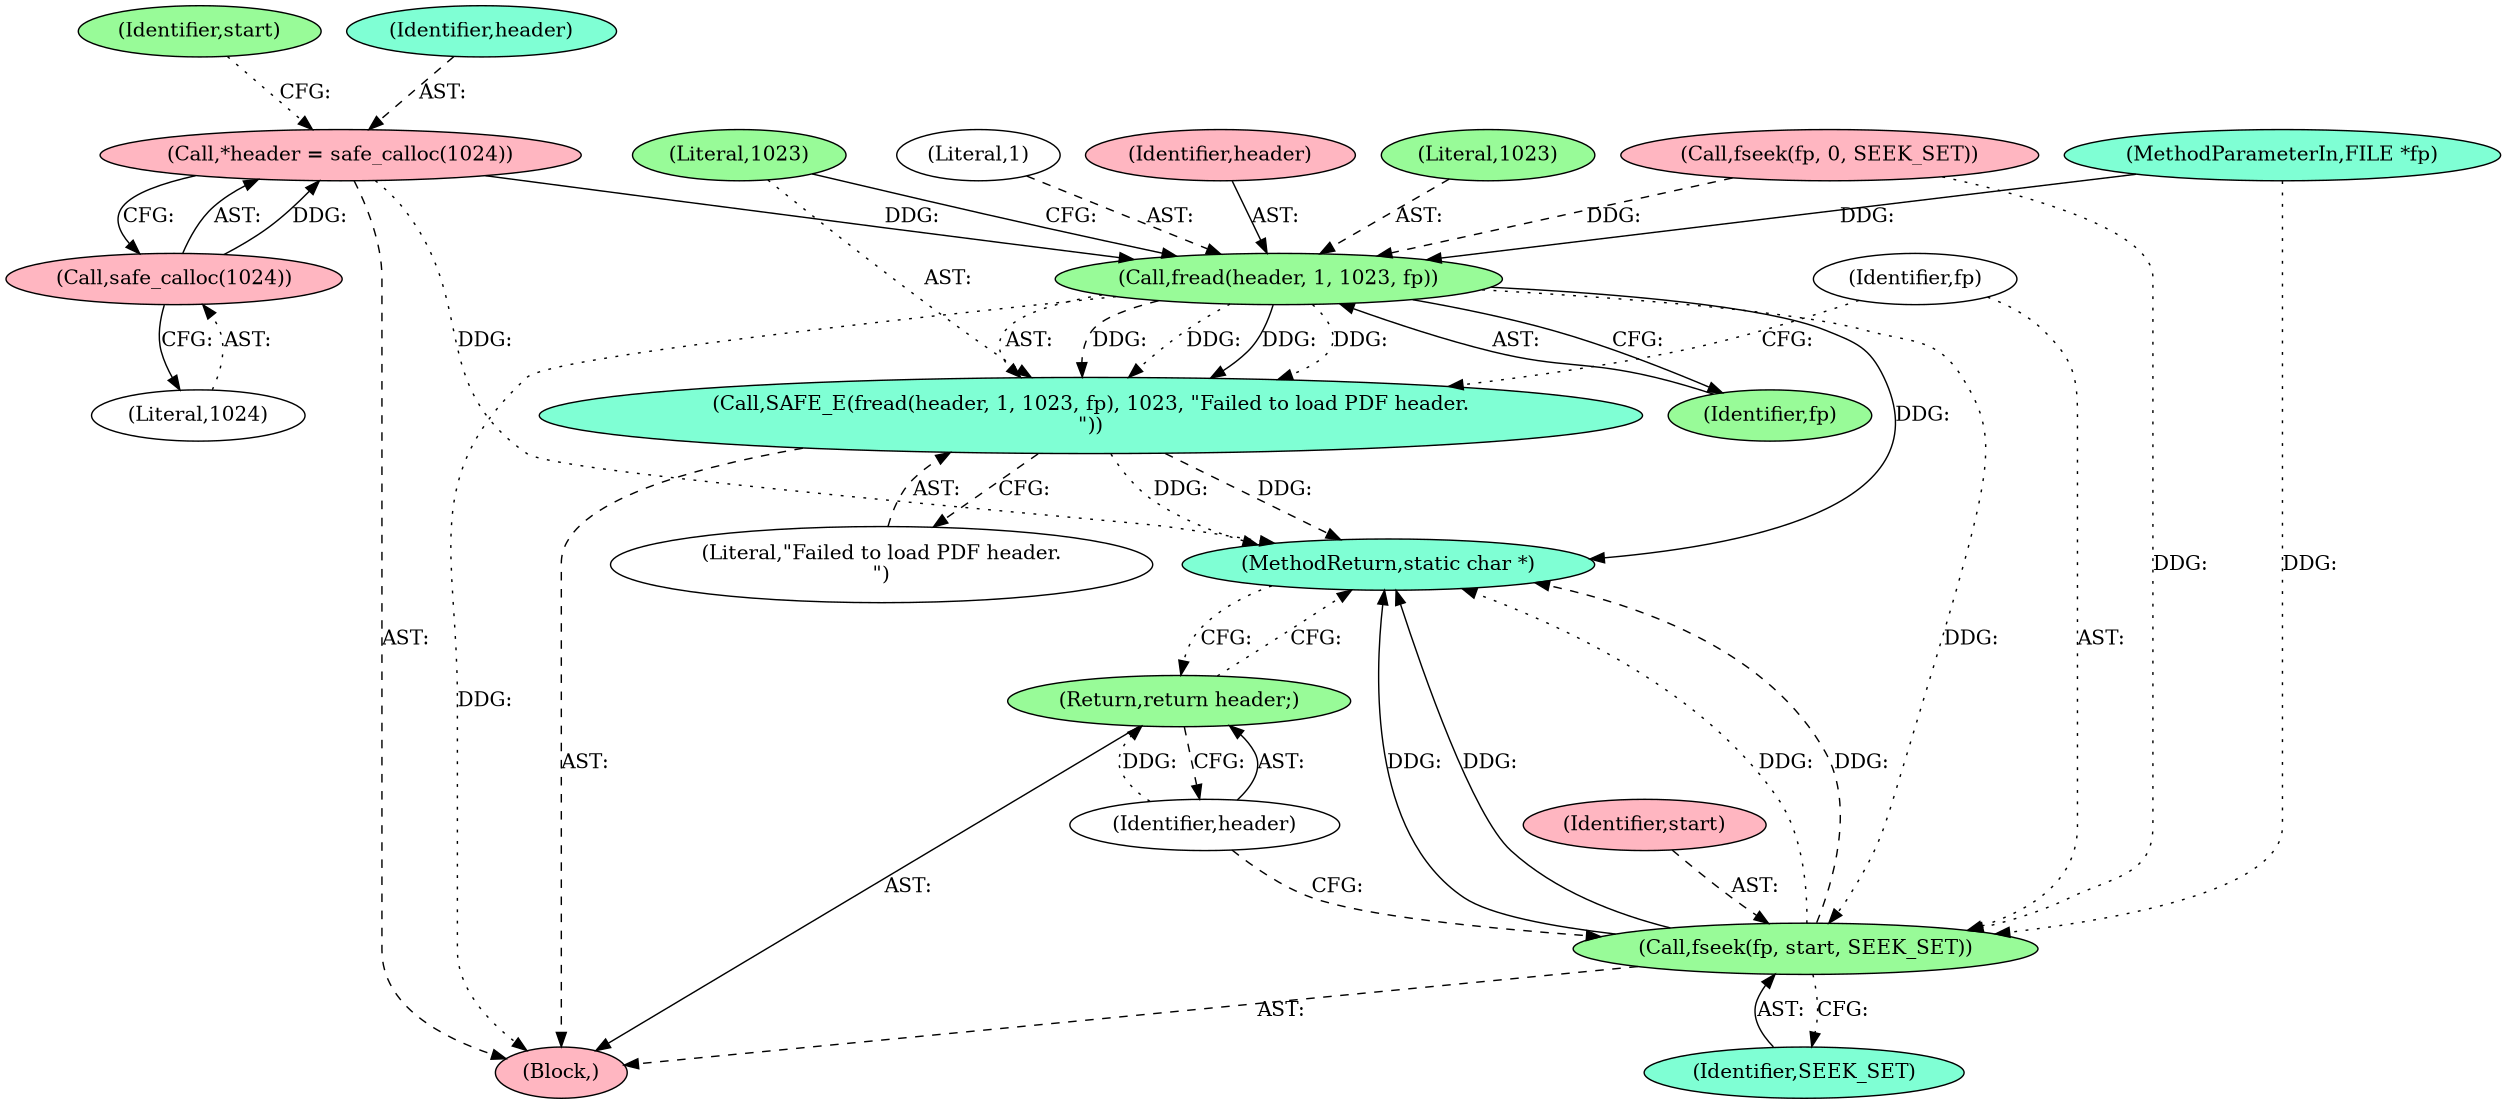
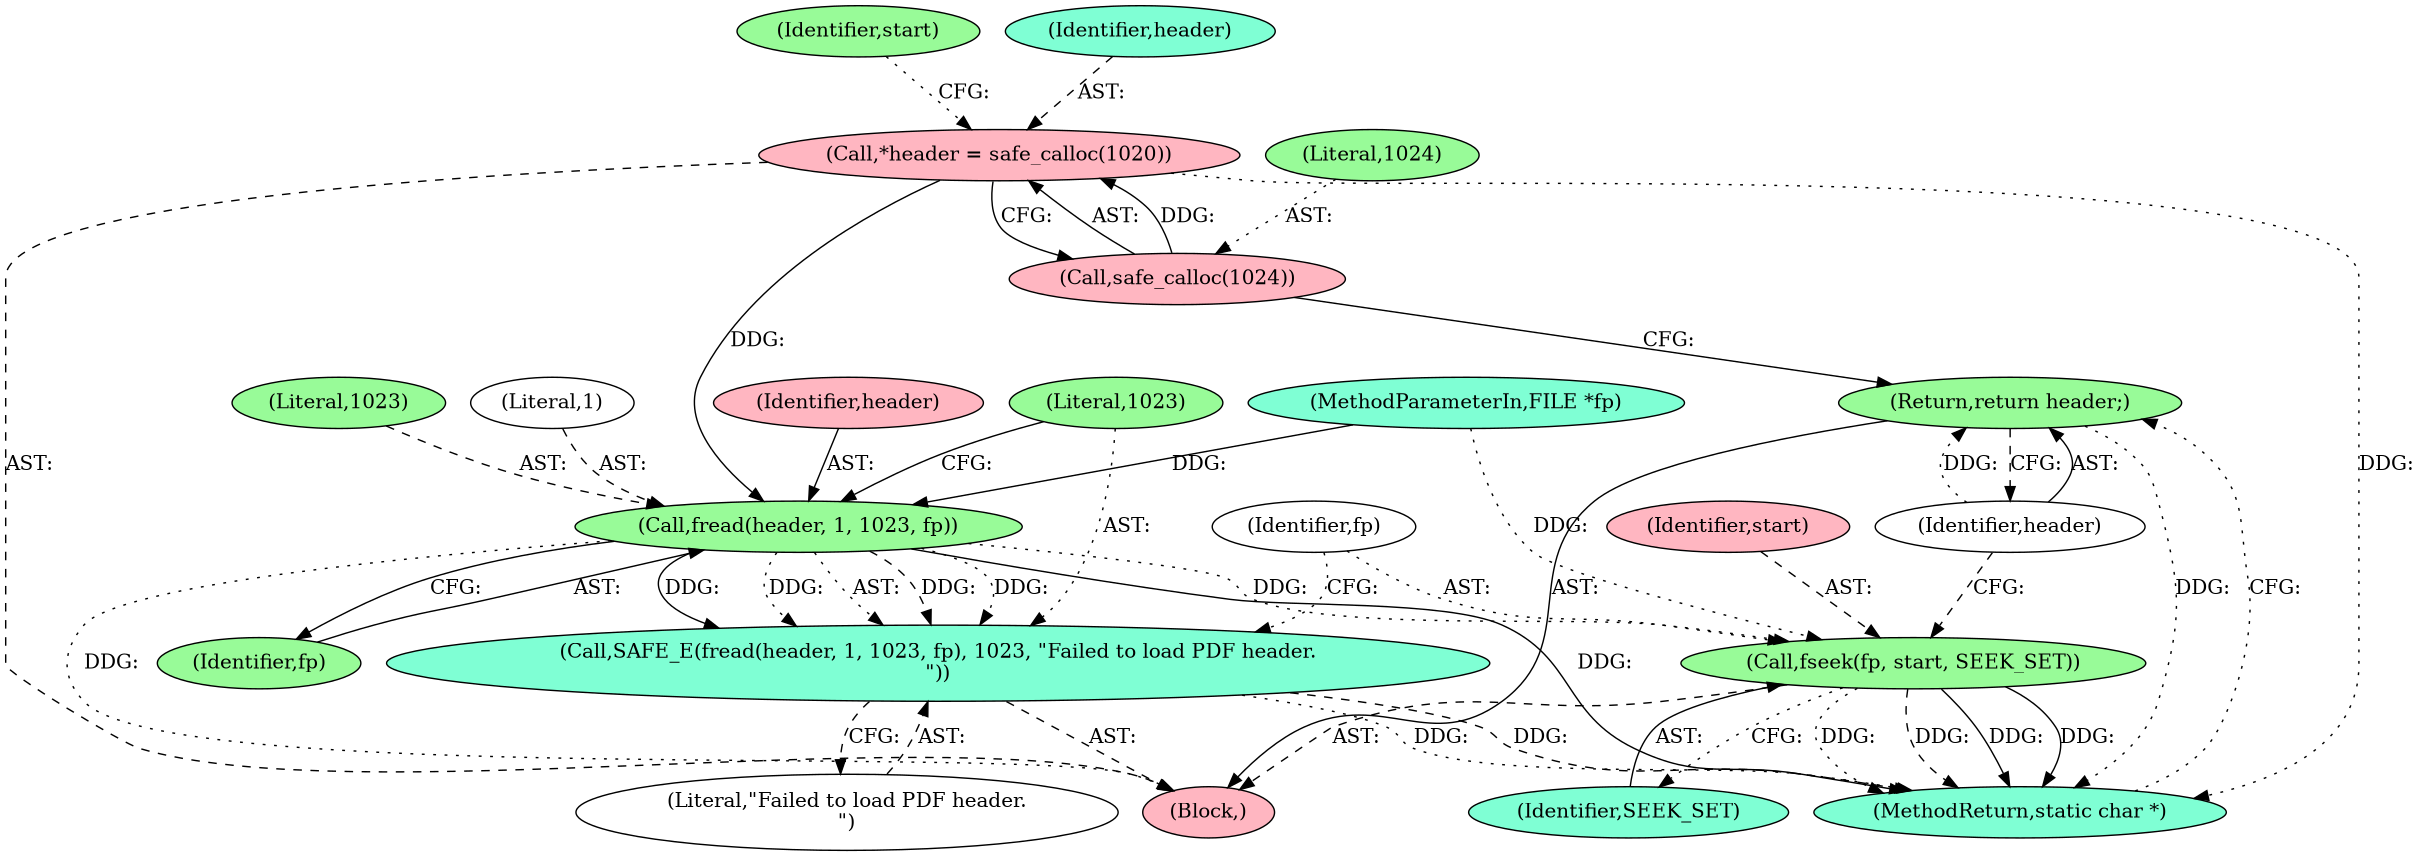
(341, 155) -> (999, 155)
(1830, 155) -> none
(160, 342) -> (1586, 340)
(198, 416) -> (1372, 155)
(1319, 639) -> (2206, 589)
